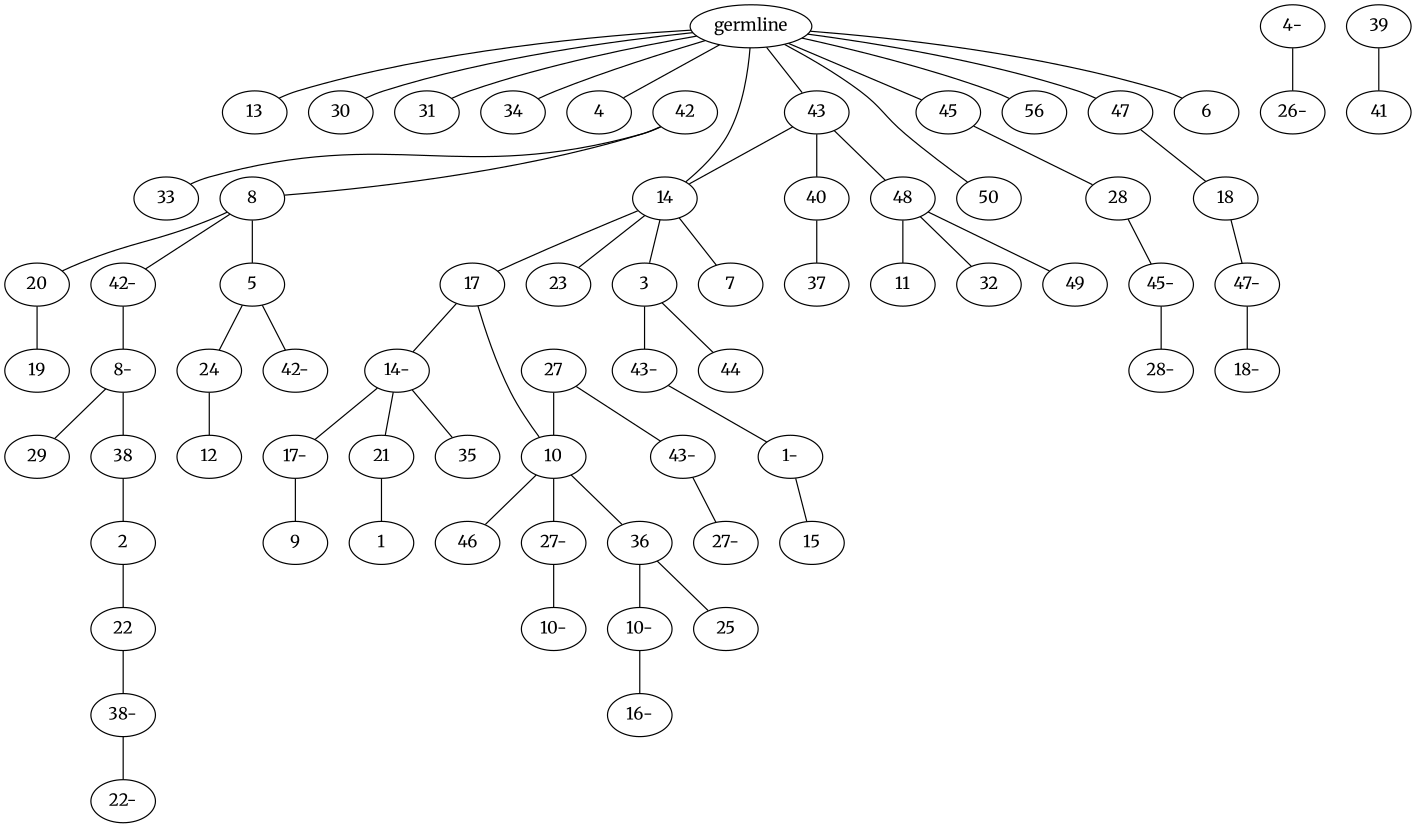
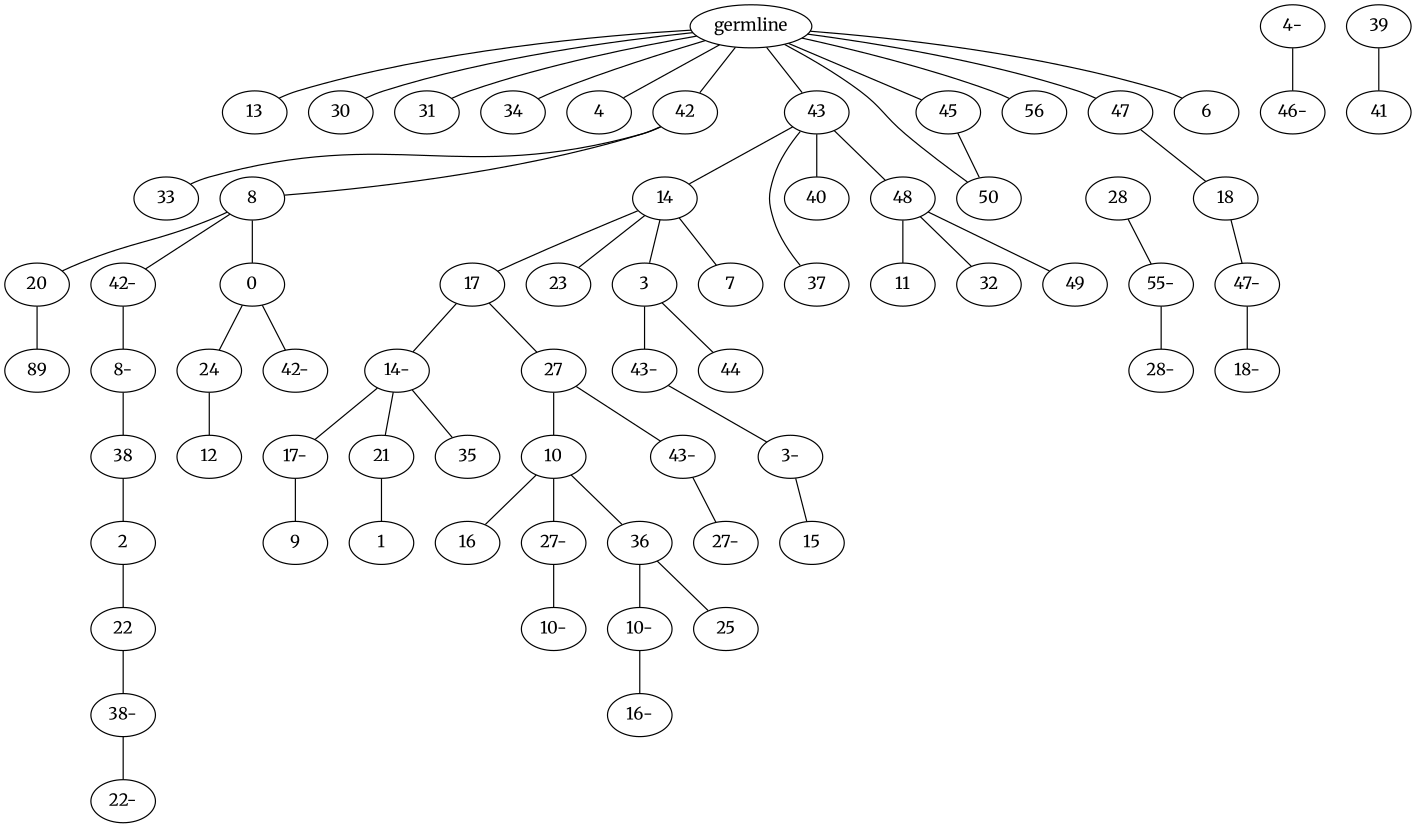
(1293, 112) -> (1293, 112)
(734, 123) -> (718, 70)
(1033, 155) -> (969, 155)
(817, 242) -> (769, 199)
(252, 285) -> (252, 285)
(1161, 285) -> (1161, 285)
(37, 371) -> (37, 371)
(502, 374) -> (513, 328)
(37, 457) -> none
(790, 457) -> (790, 457)
(468, 543) -> (468, 543)
